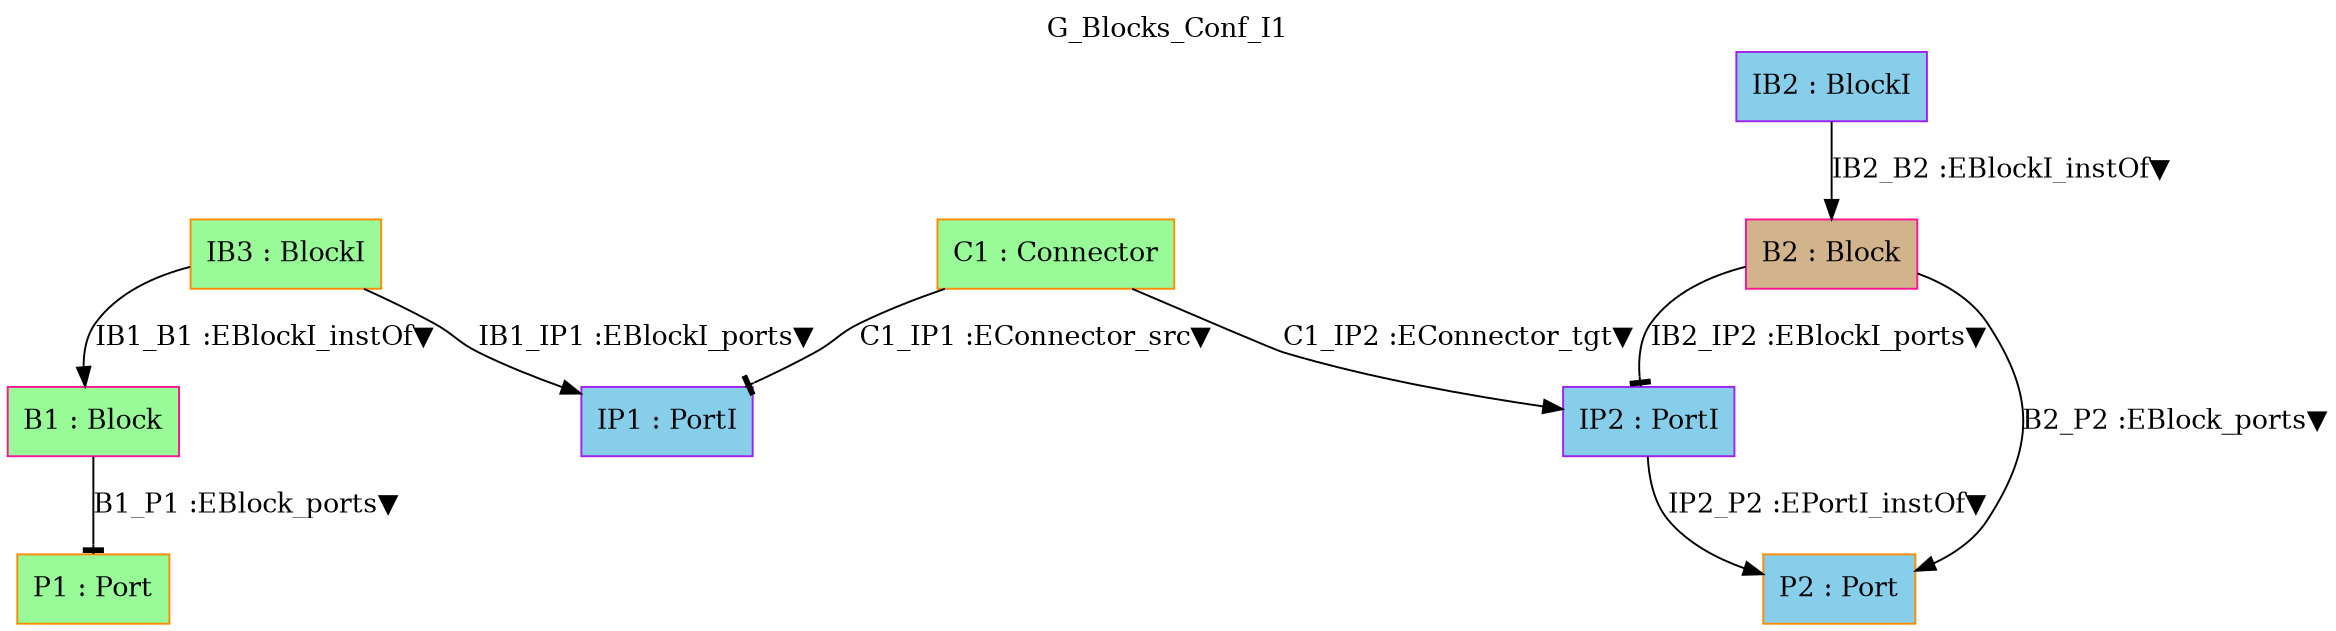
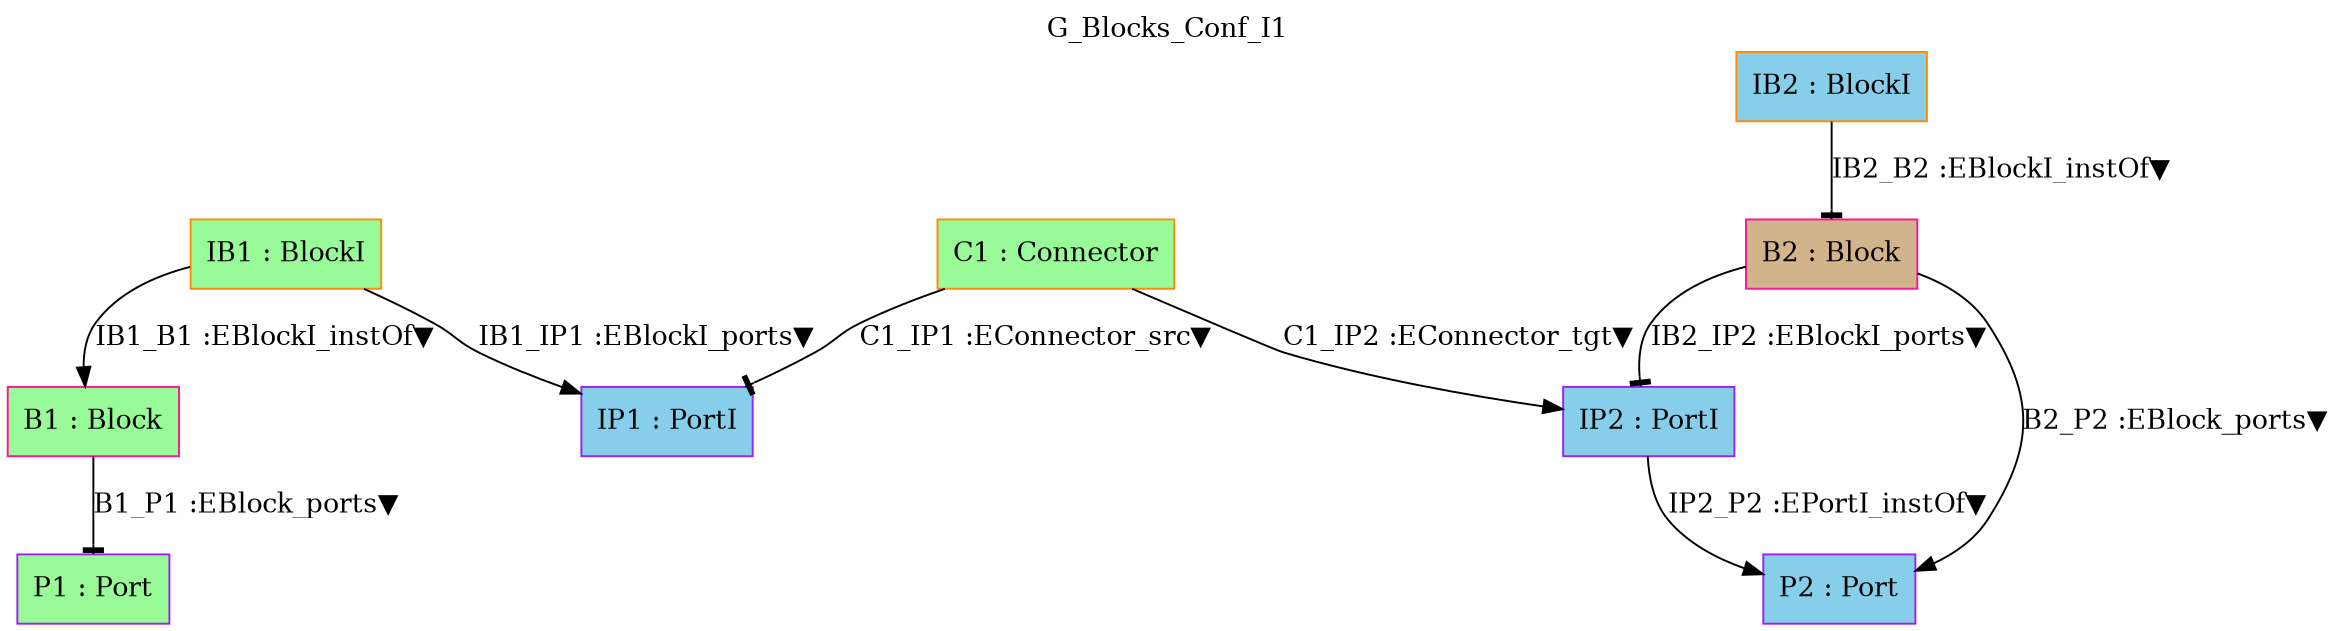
(1832, 87) -> (1832, 87)
(1832, 161) -> (1832, 166)
(286, 254) -> (286, 254)
(93, 589) -> (93, 589)
(1839, 589) -> (1839, 589)
